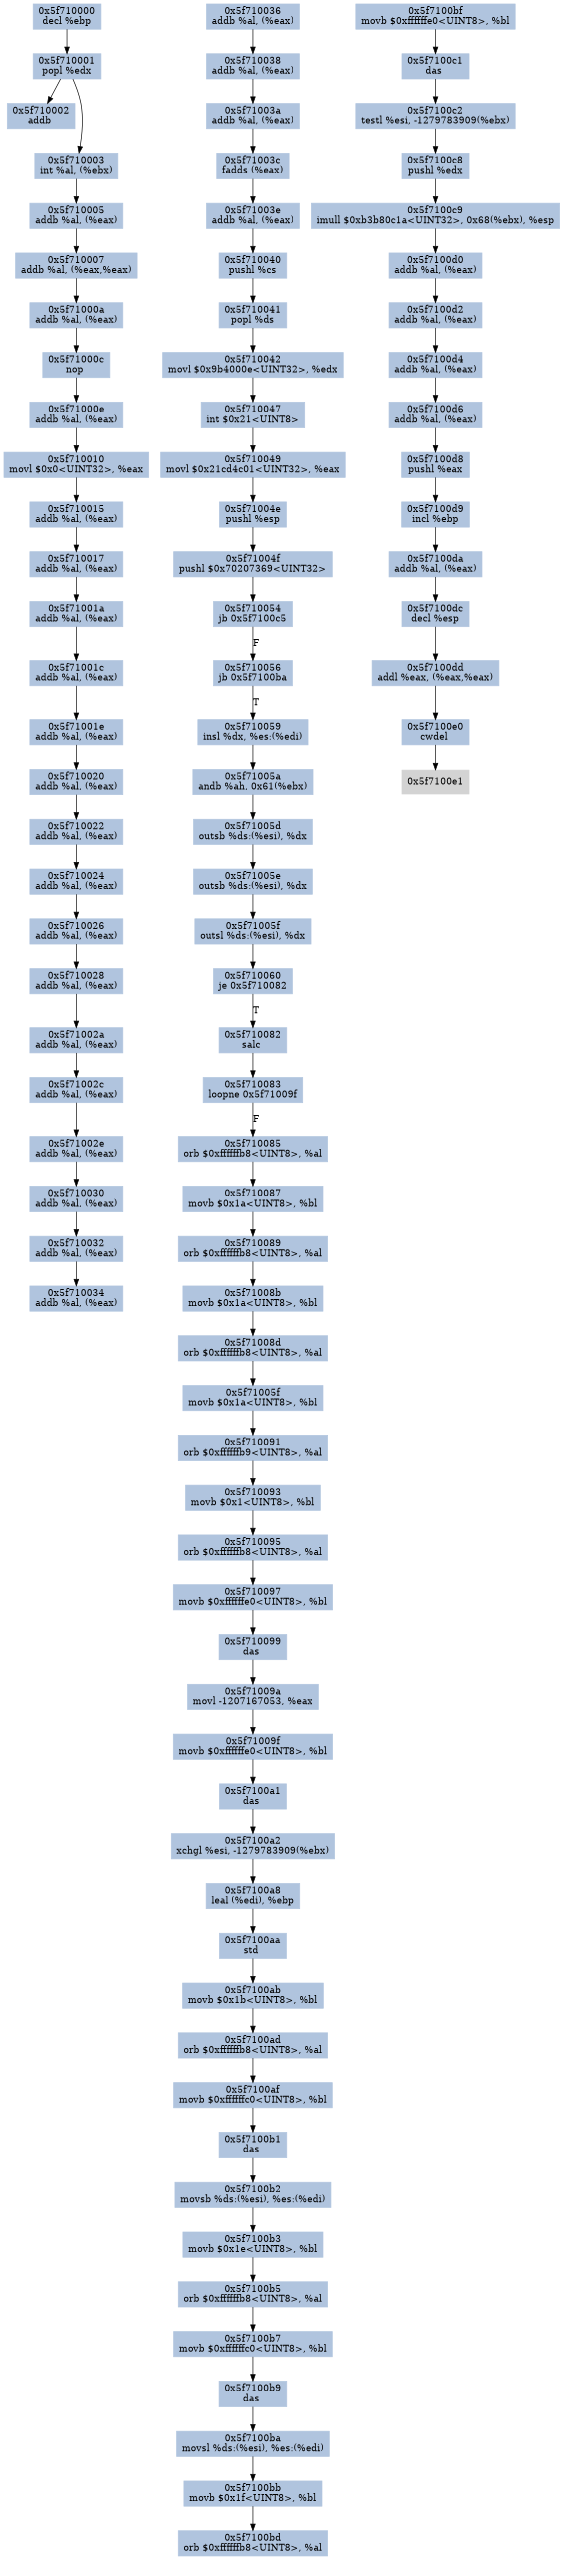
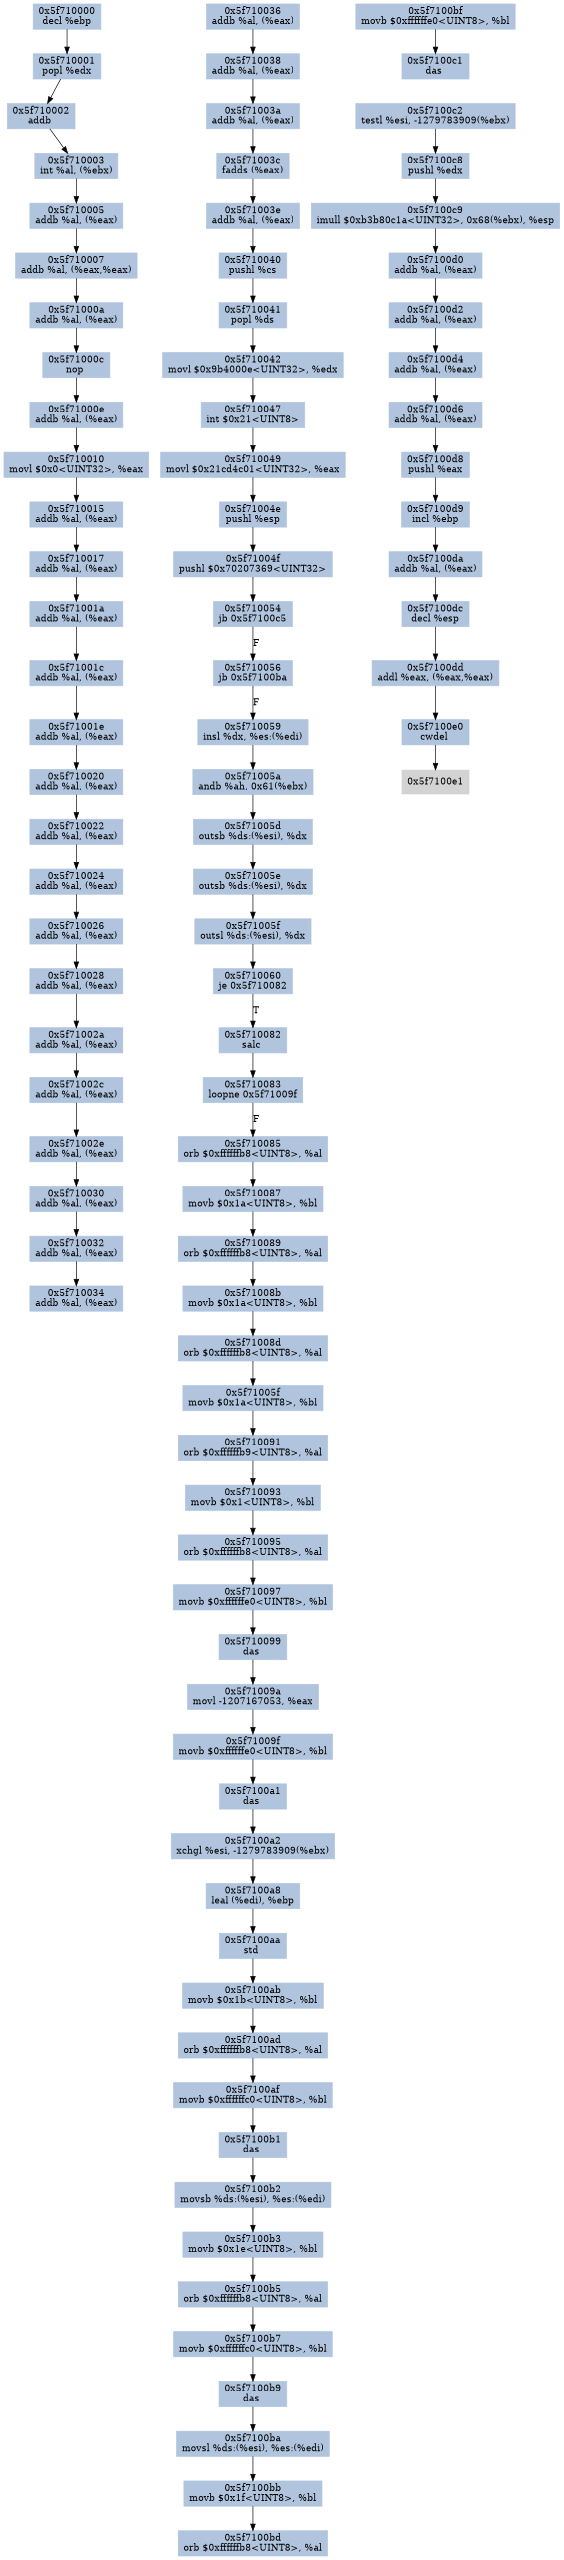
(436, 88) -> none
(82, 112) -> (57, 138)
(256, 703) -> (256, 703)
